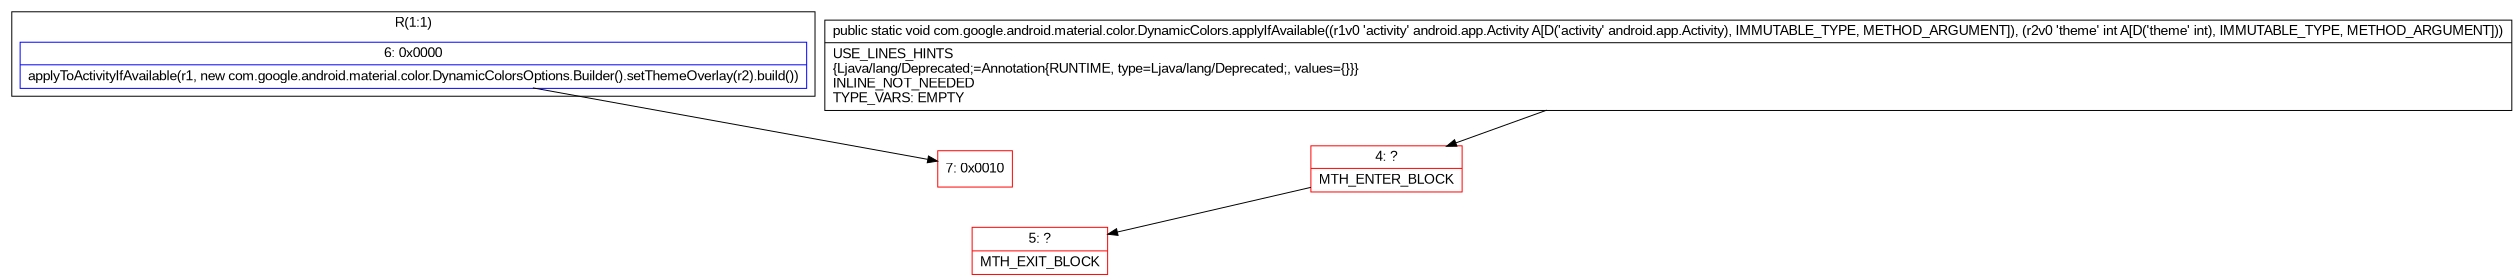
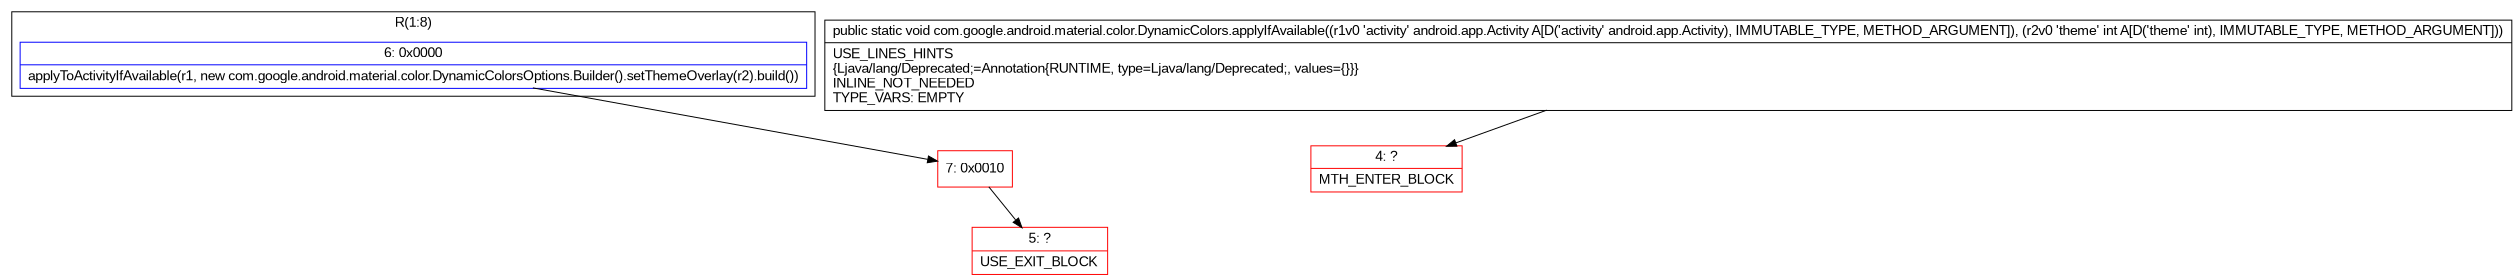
(413, 23) -> (413, 23)
(1214, 210) -> (1002, 203)
(1040, 262) -> (1039, 262)
